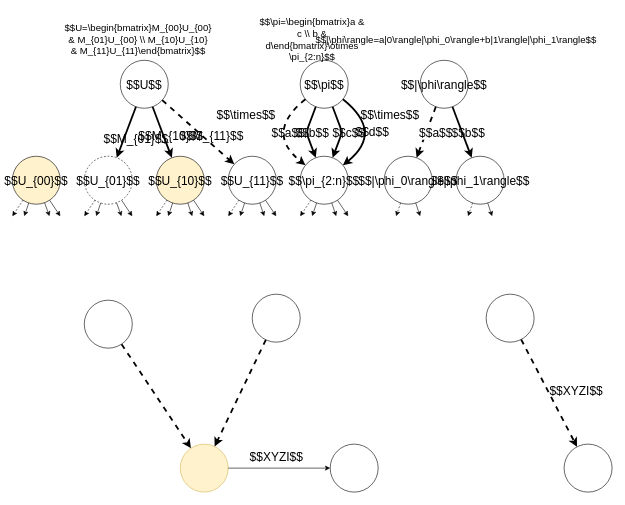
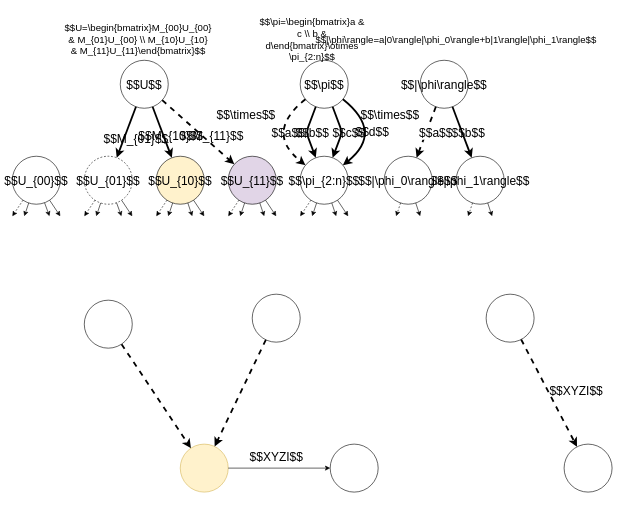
(36, 180) -> (36, 180)
(252, 180) -> (252, 180)
